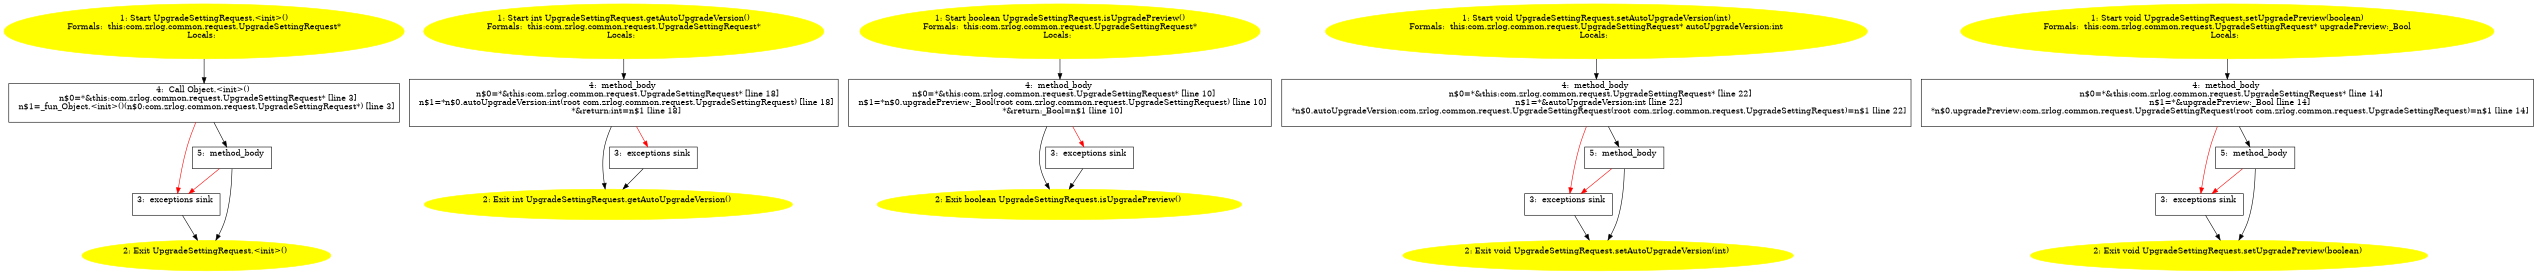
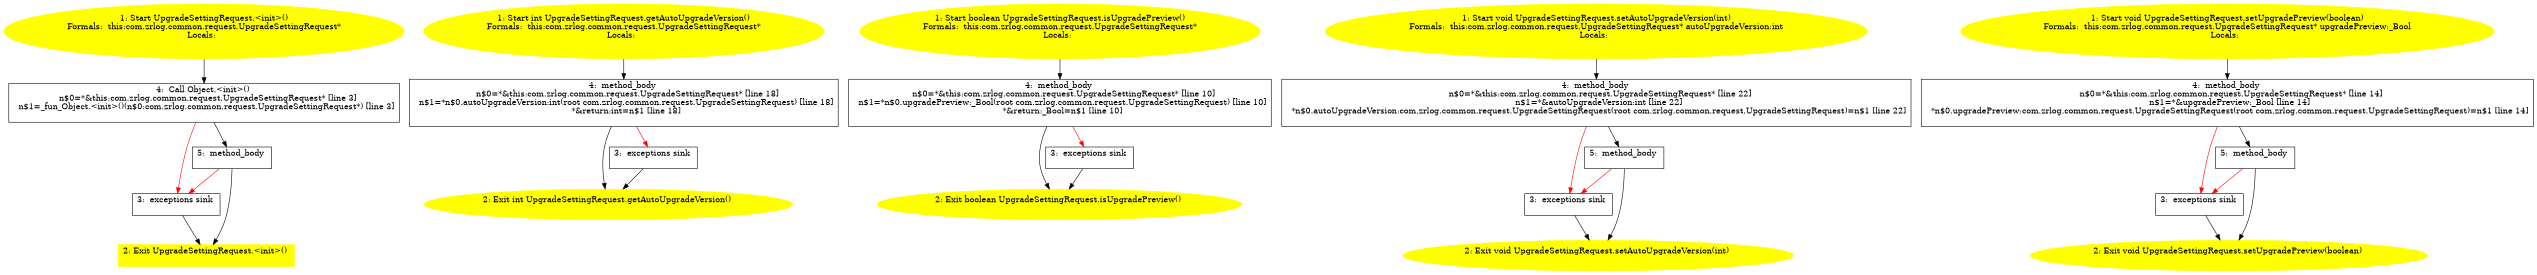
(206, 256) -> (206, 256)
